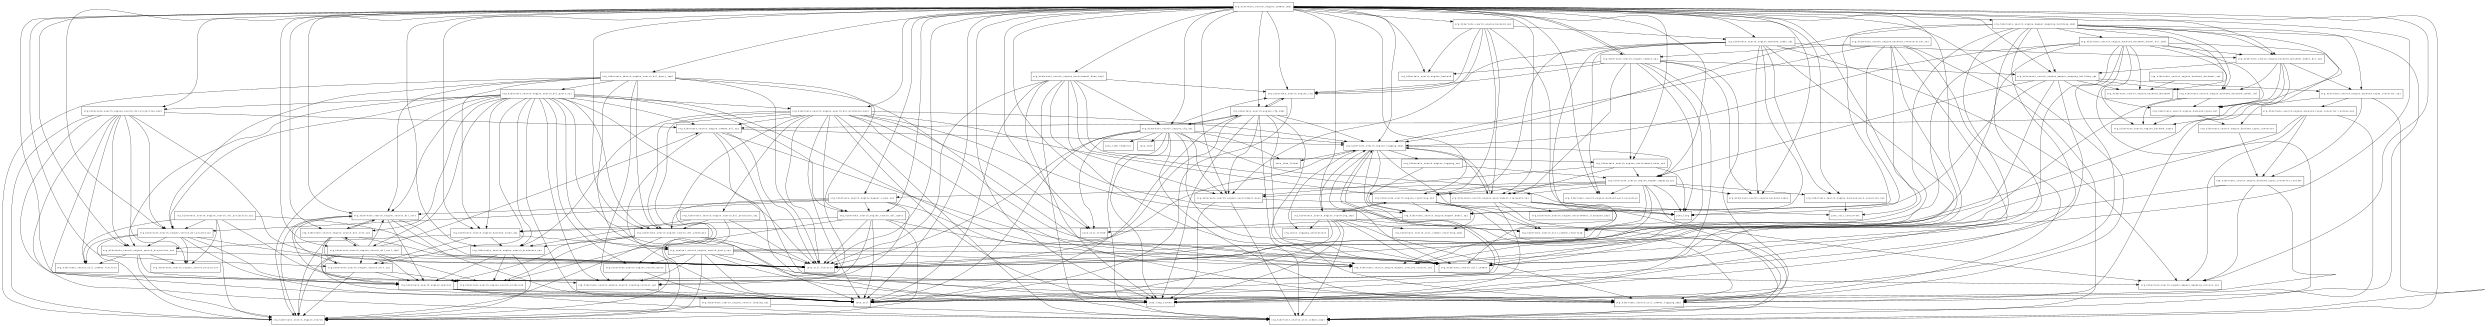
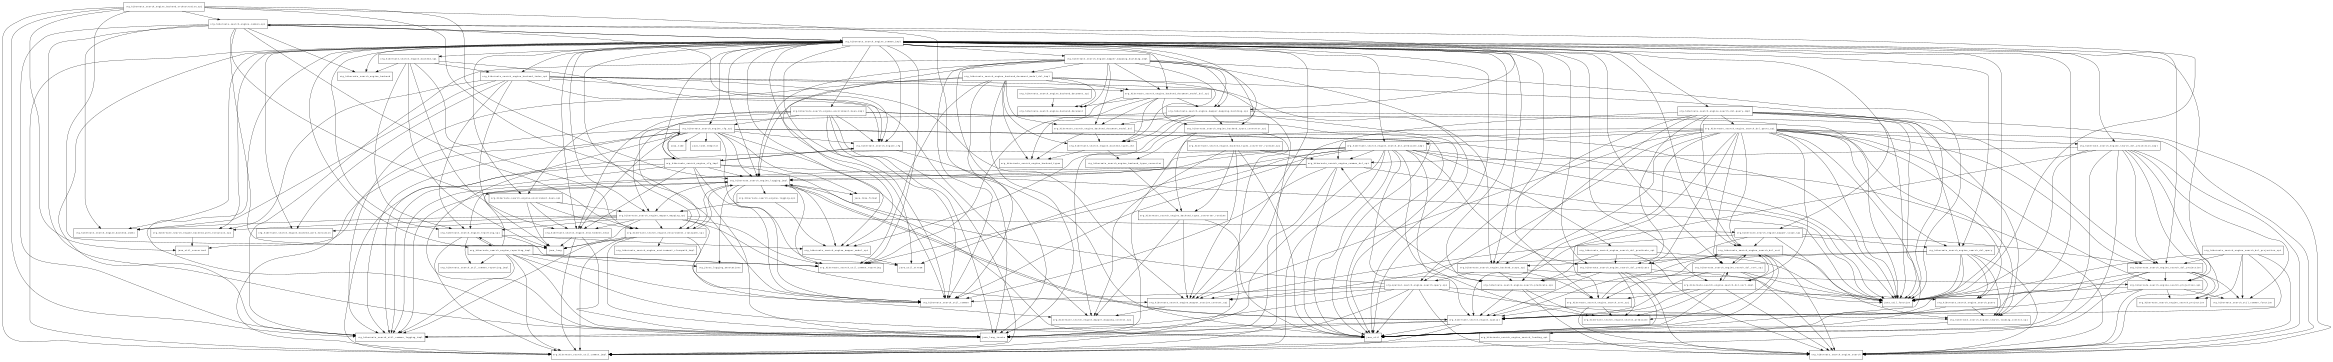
(2101, 86) -> (1111, 102)
